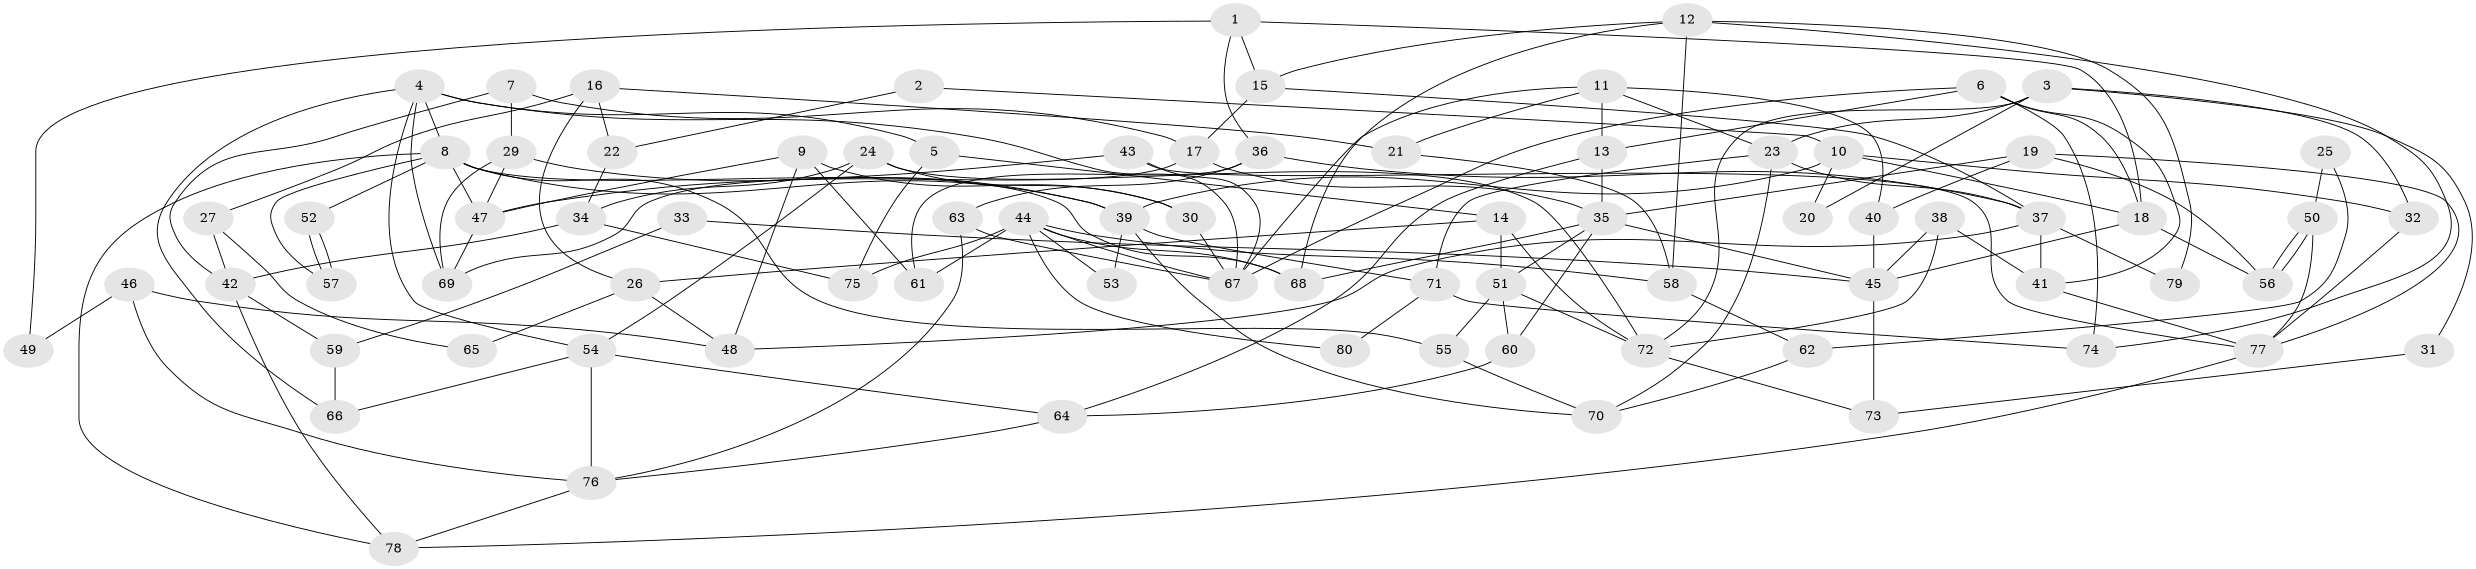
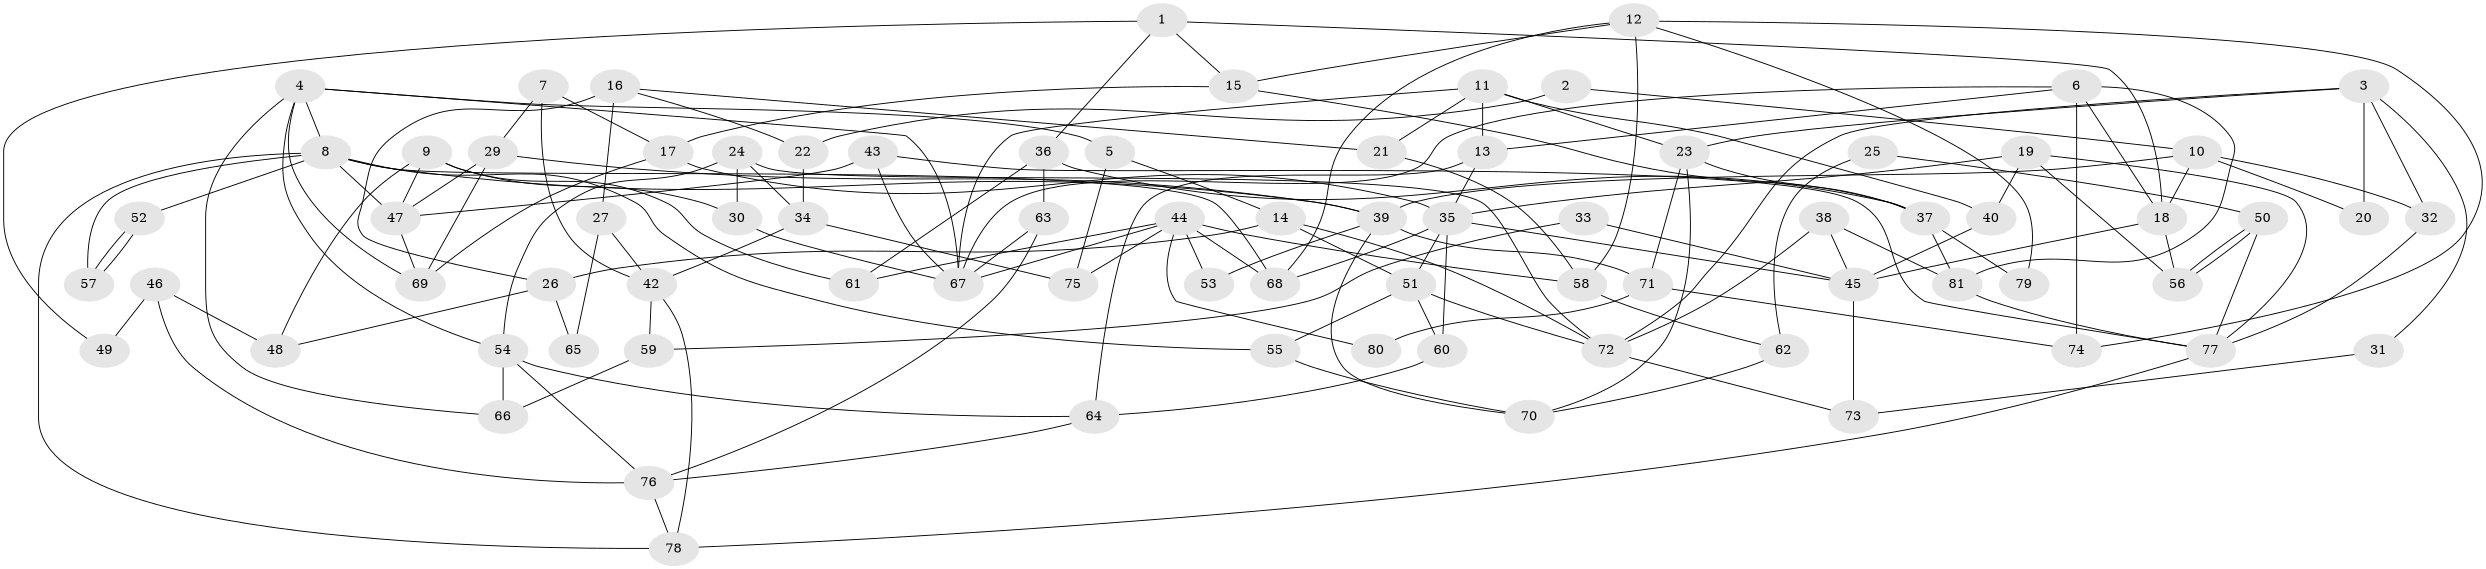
(1415, 265) -> none
(2041, 285) -> (1957, 285)
